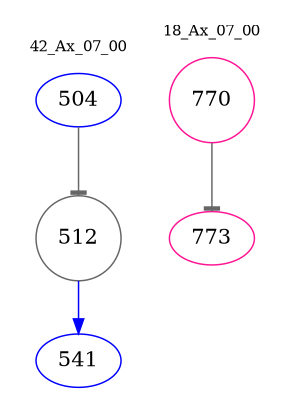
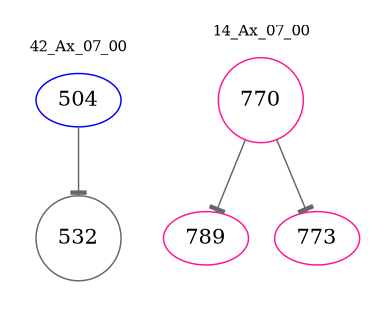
(212, 32) -> (262, 32)
(79, 238) -> (79, 238)
none -> (206, 238)
(79, 361) -> none
